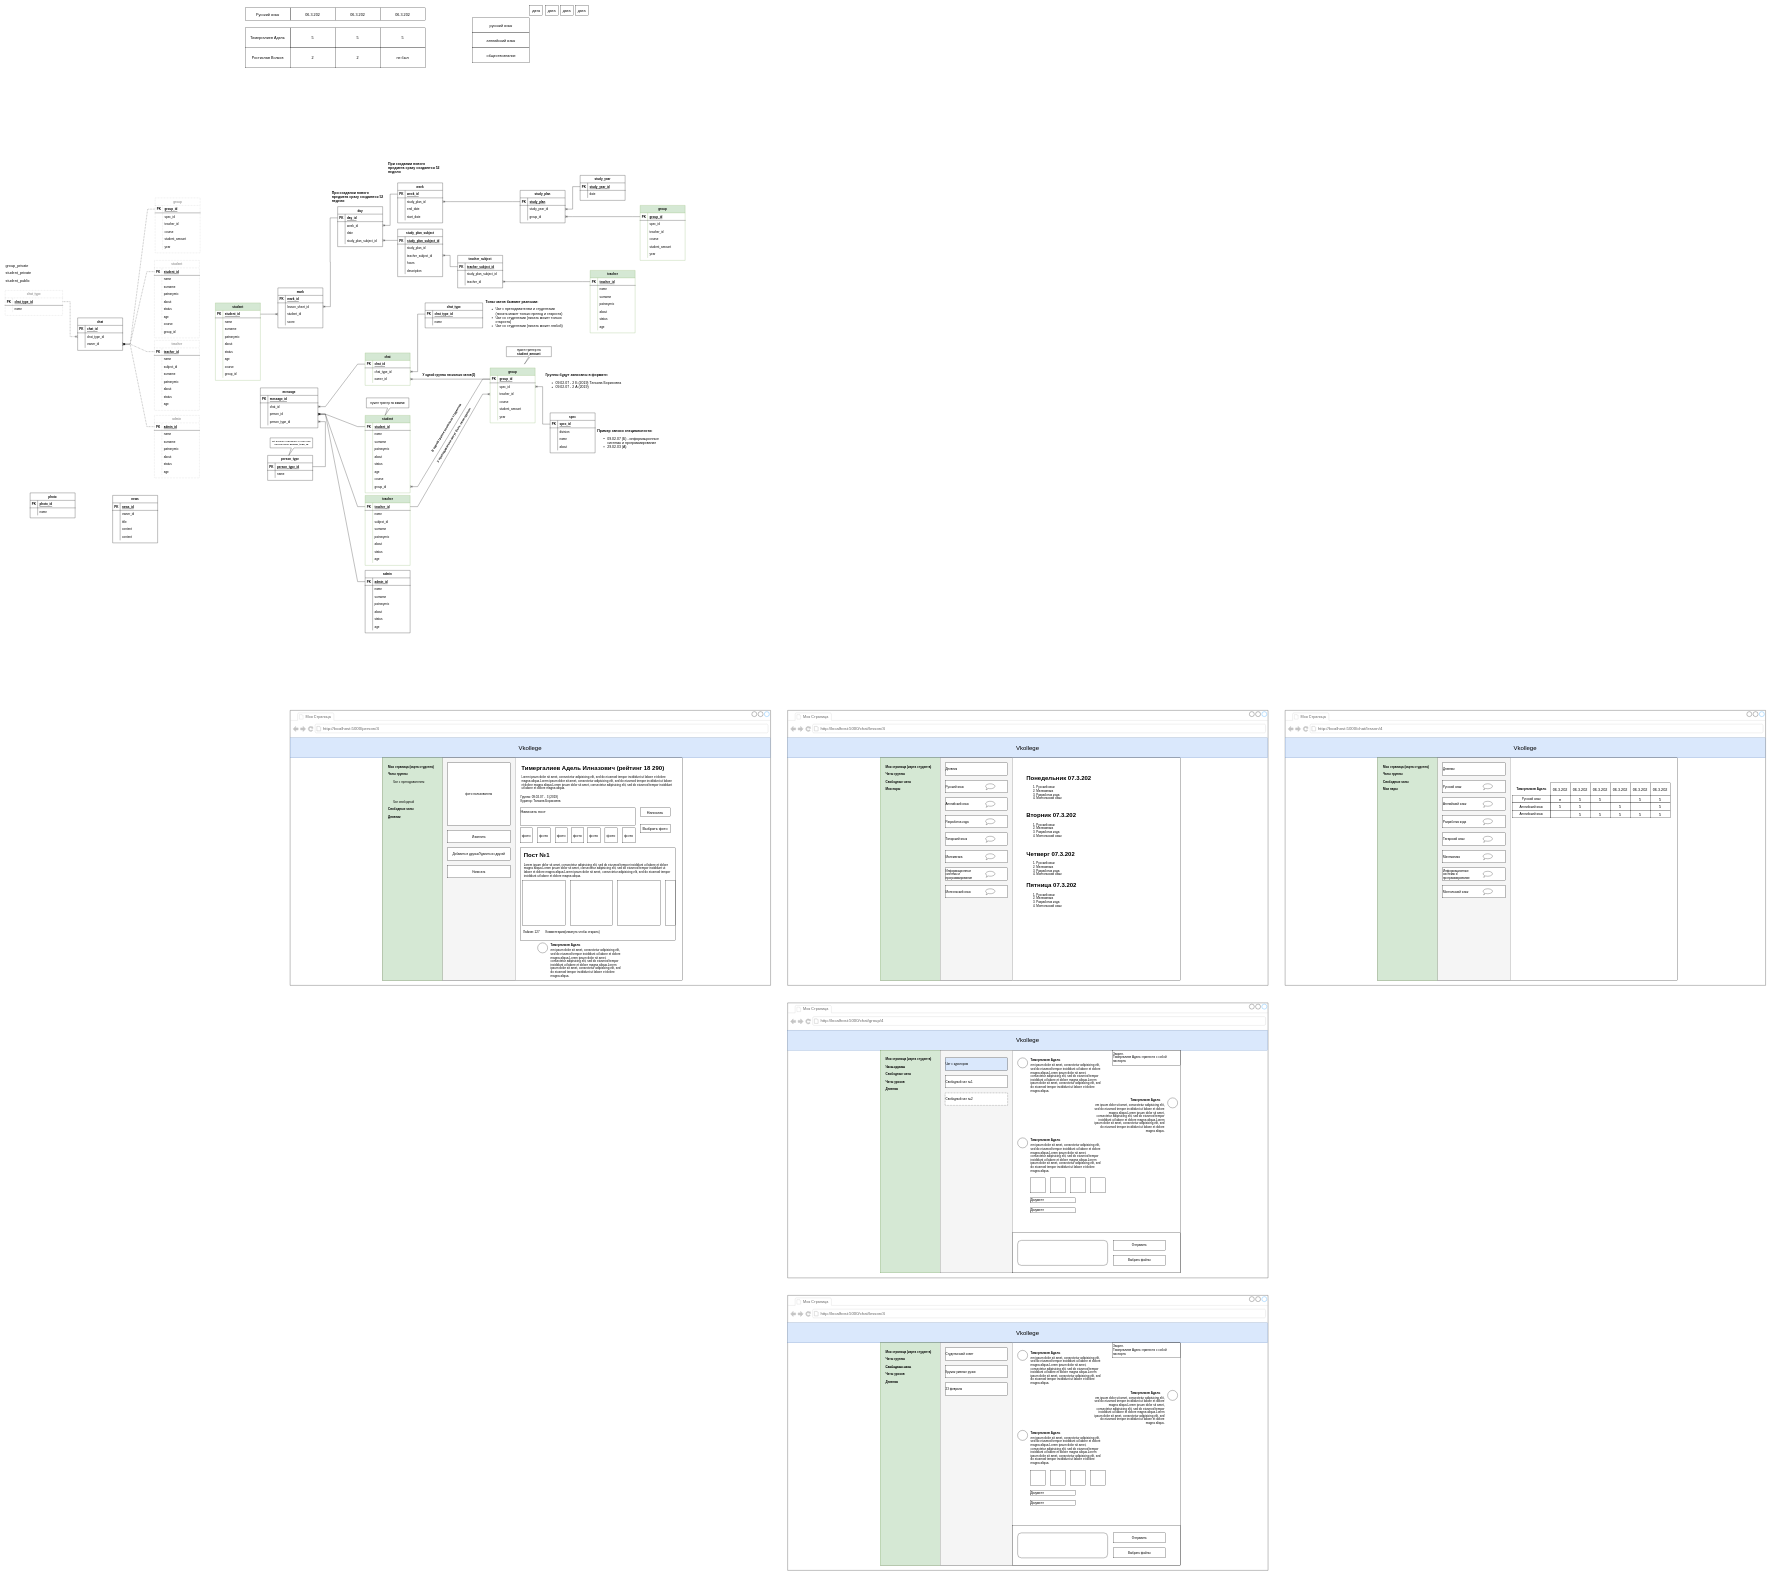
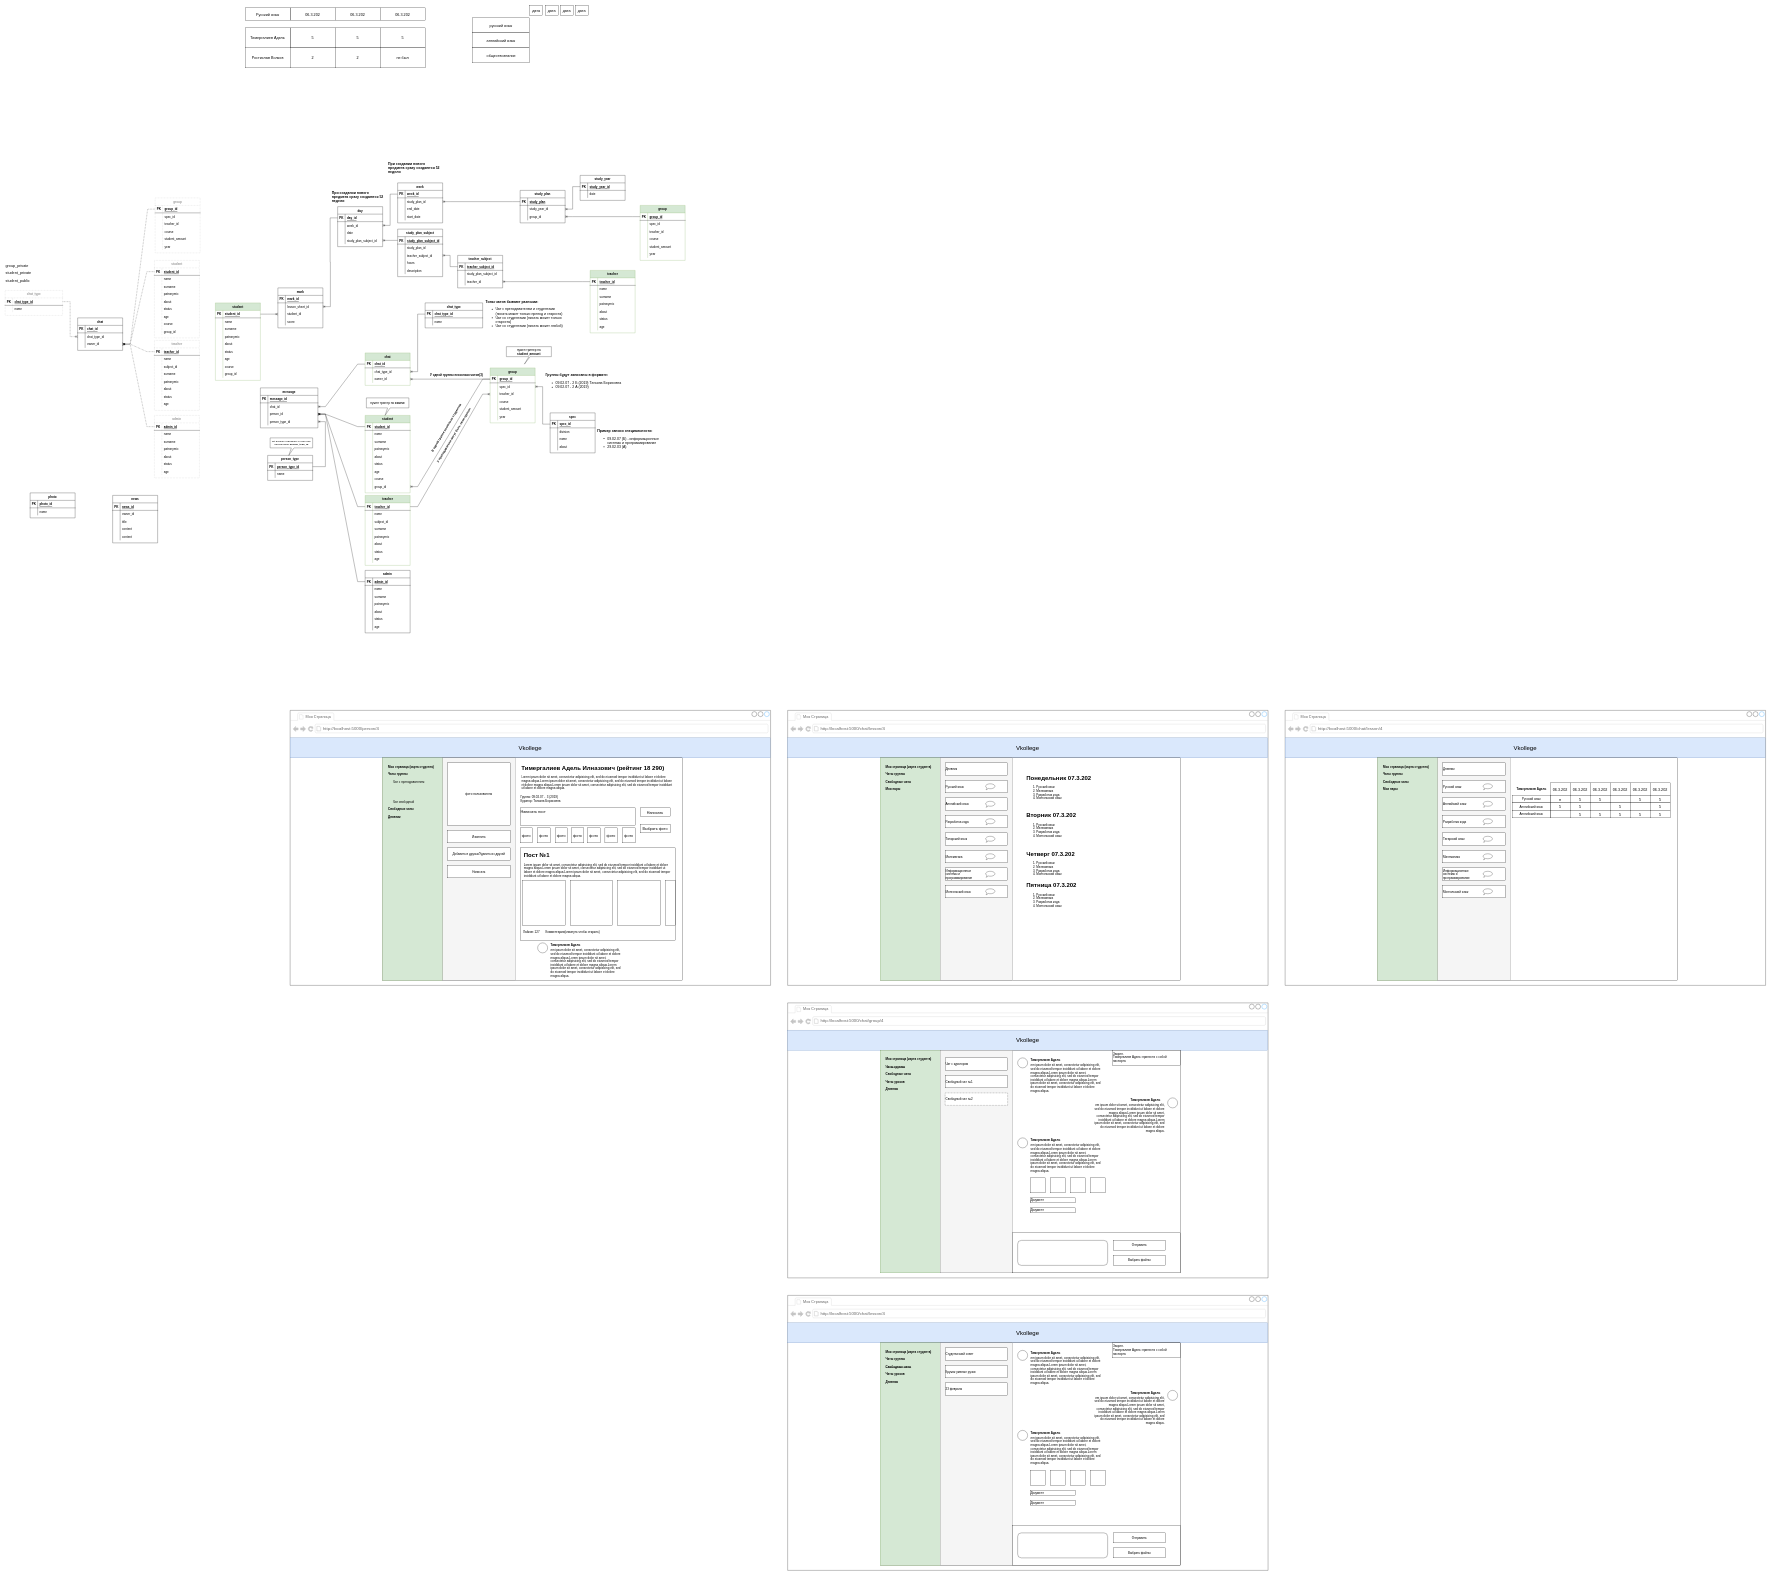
(449, 375) -> (456, 375)
(976, 1064) -> (976, 1064)
